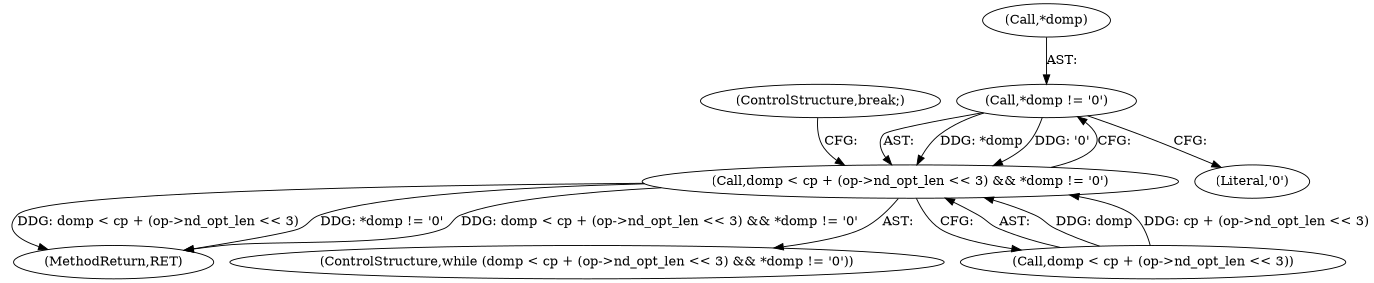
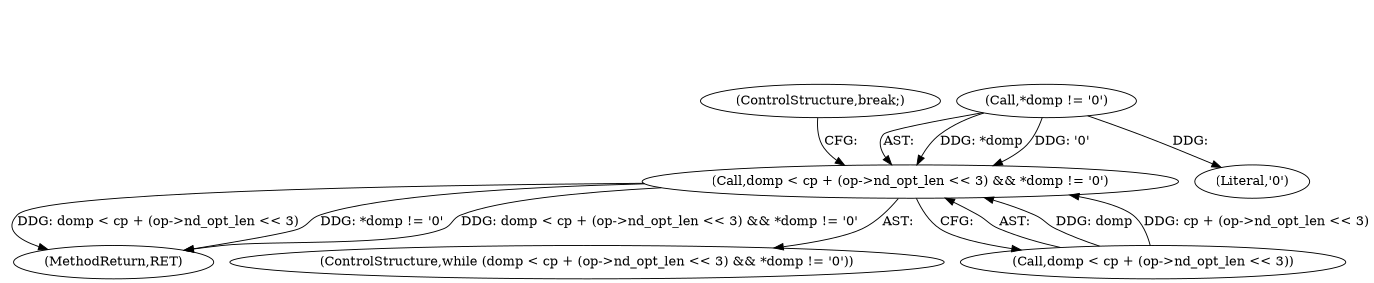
(1047, 20) -> none
(1192, 141) -> (1192, 141)
(1088, 154) -> none
